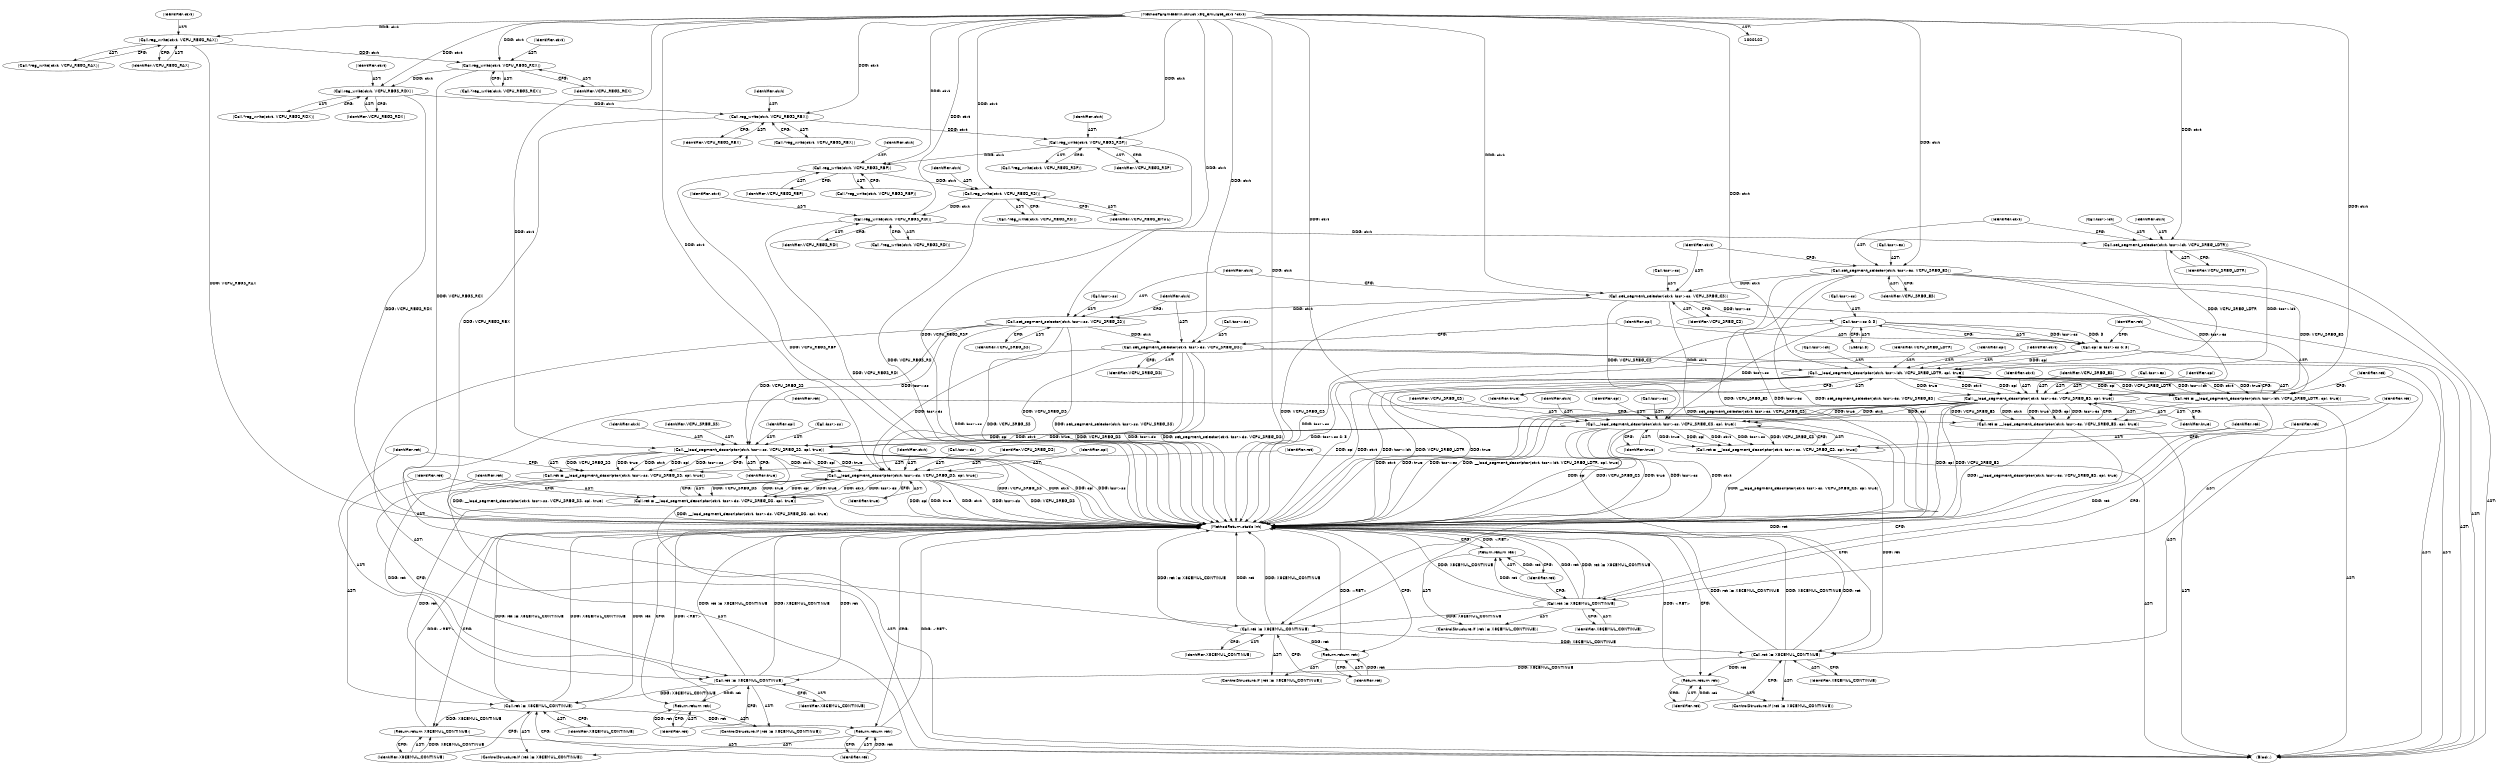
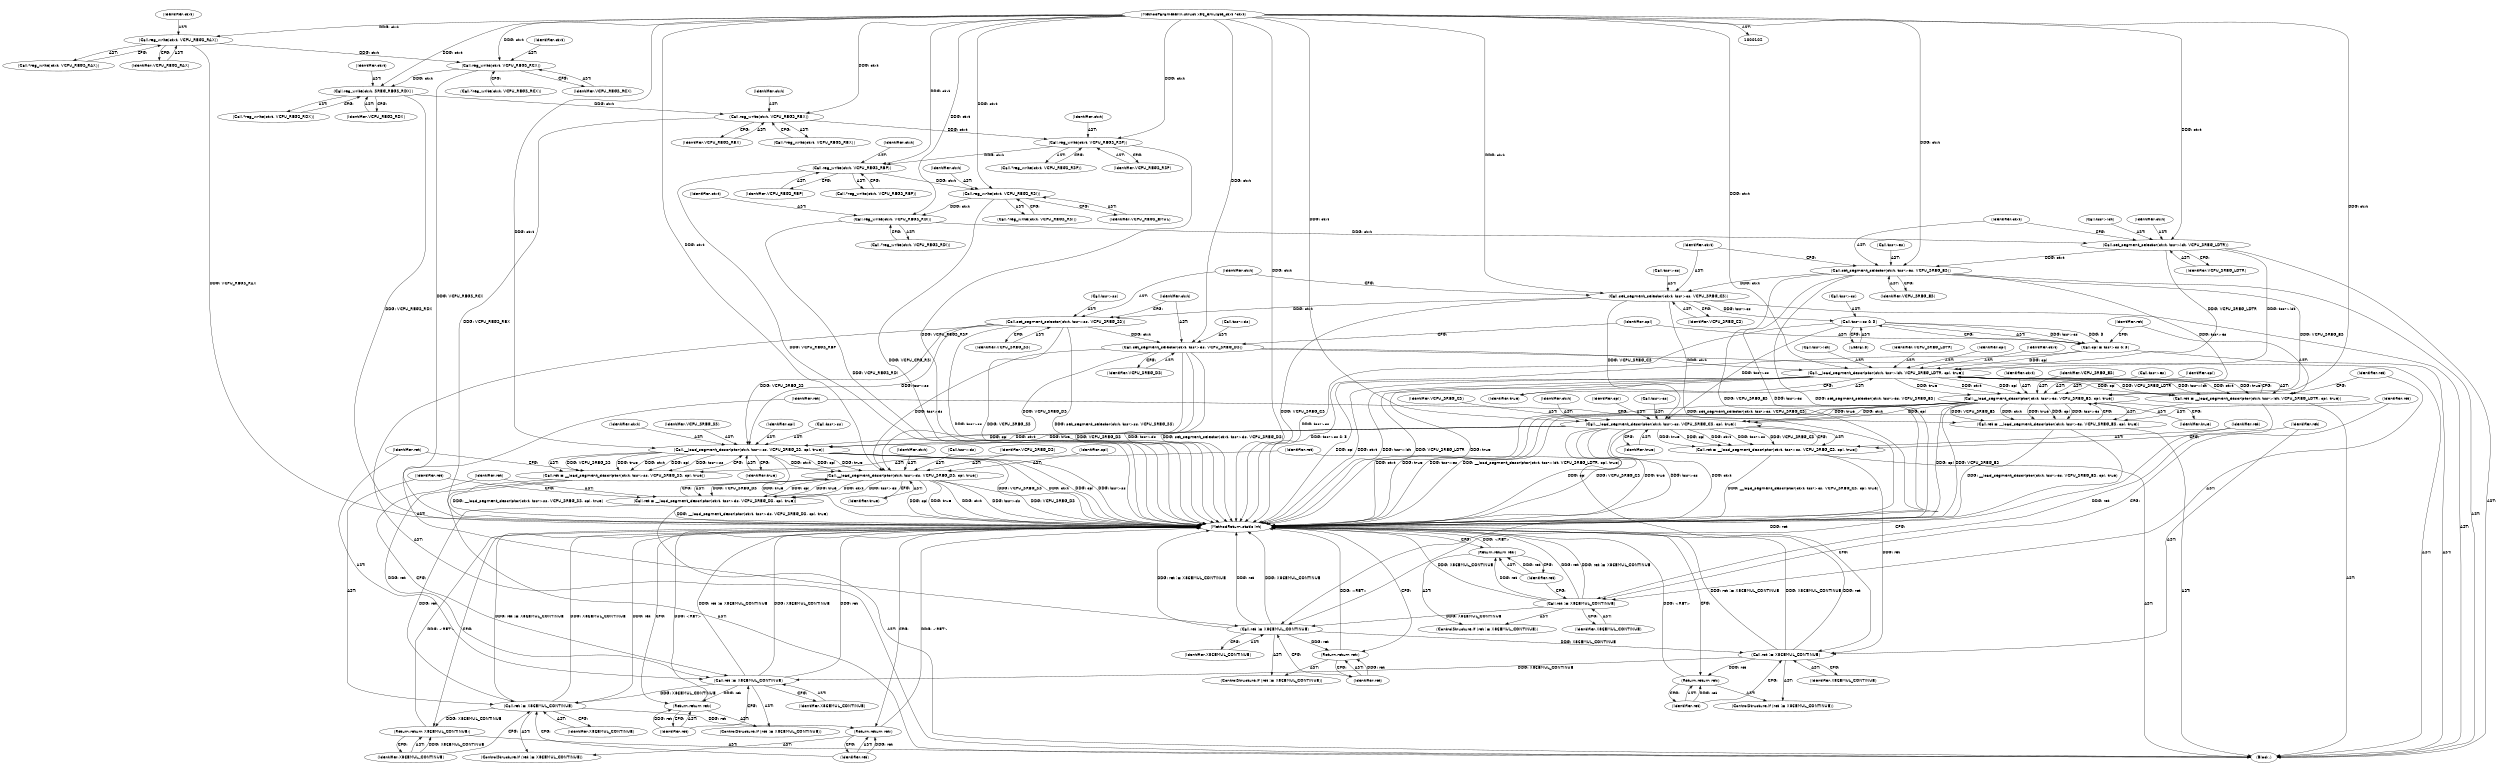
(504, 77) -> none
(373, 91) -> (373, 91)
(1207, 205) -> none
(810, 245) -> none
none -> (2029, 258)
(910, 360) -> (910, 360)
